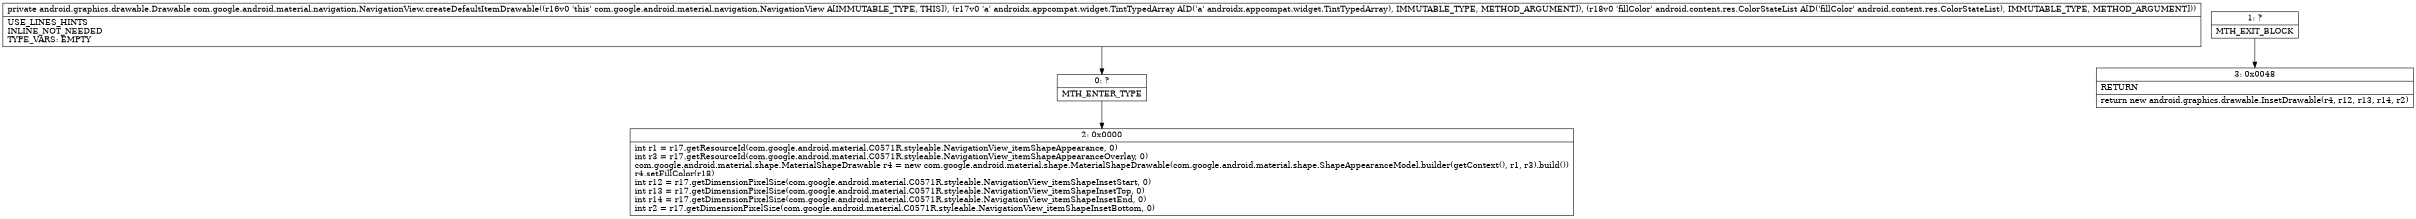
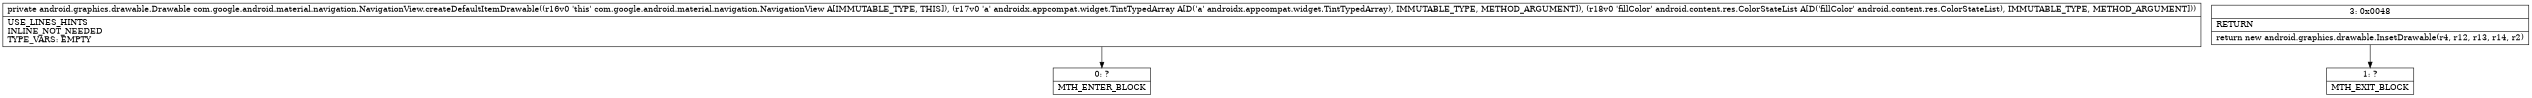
(2255, 50) -> (2370, 53)
(1102, 94) -> (1102, 87)
(1102, 172) -> none
